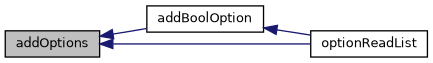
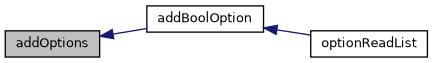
(212, 44) -> none
